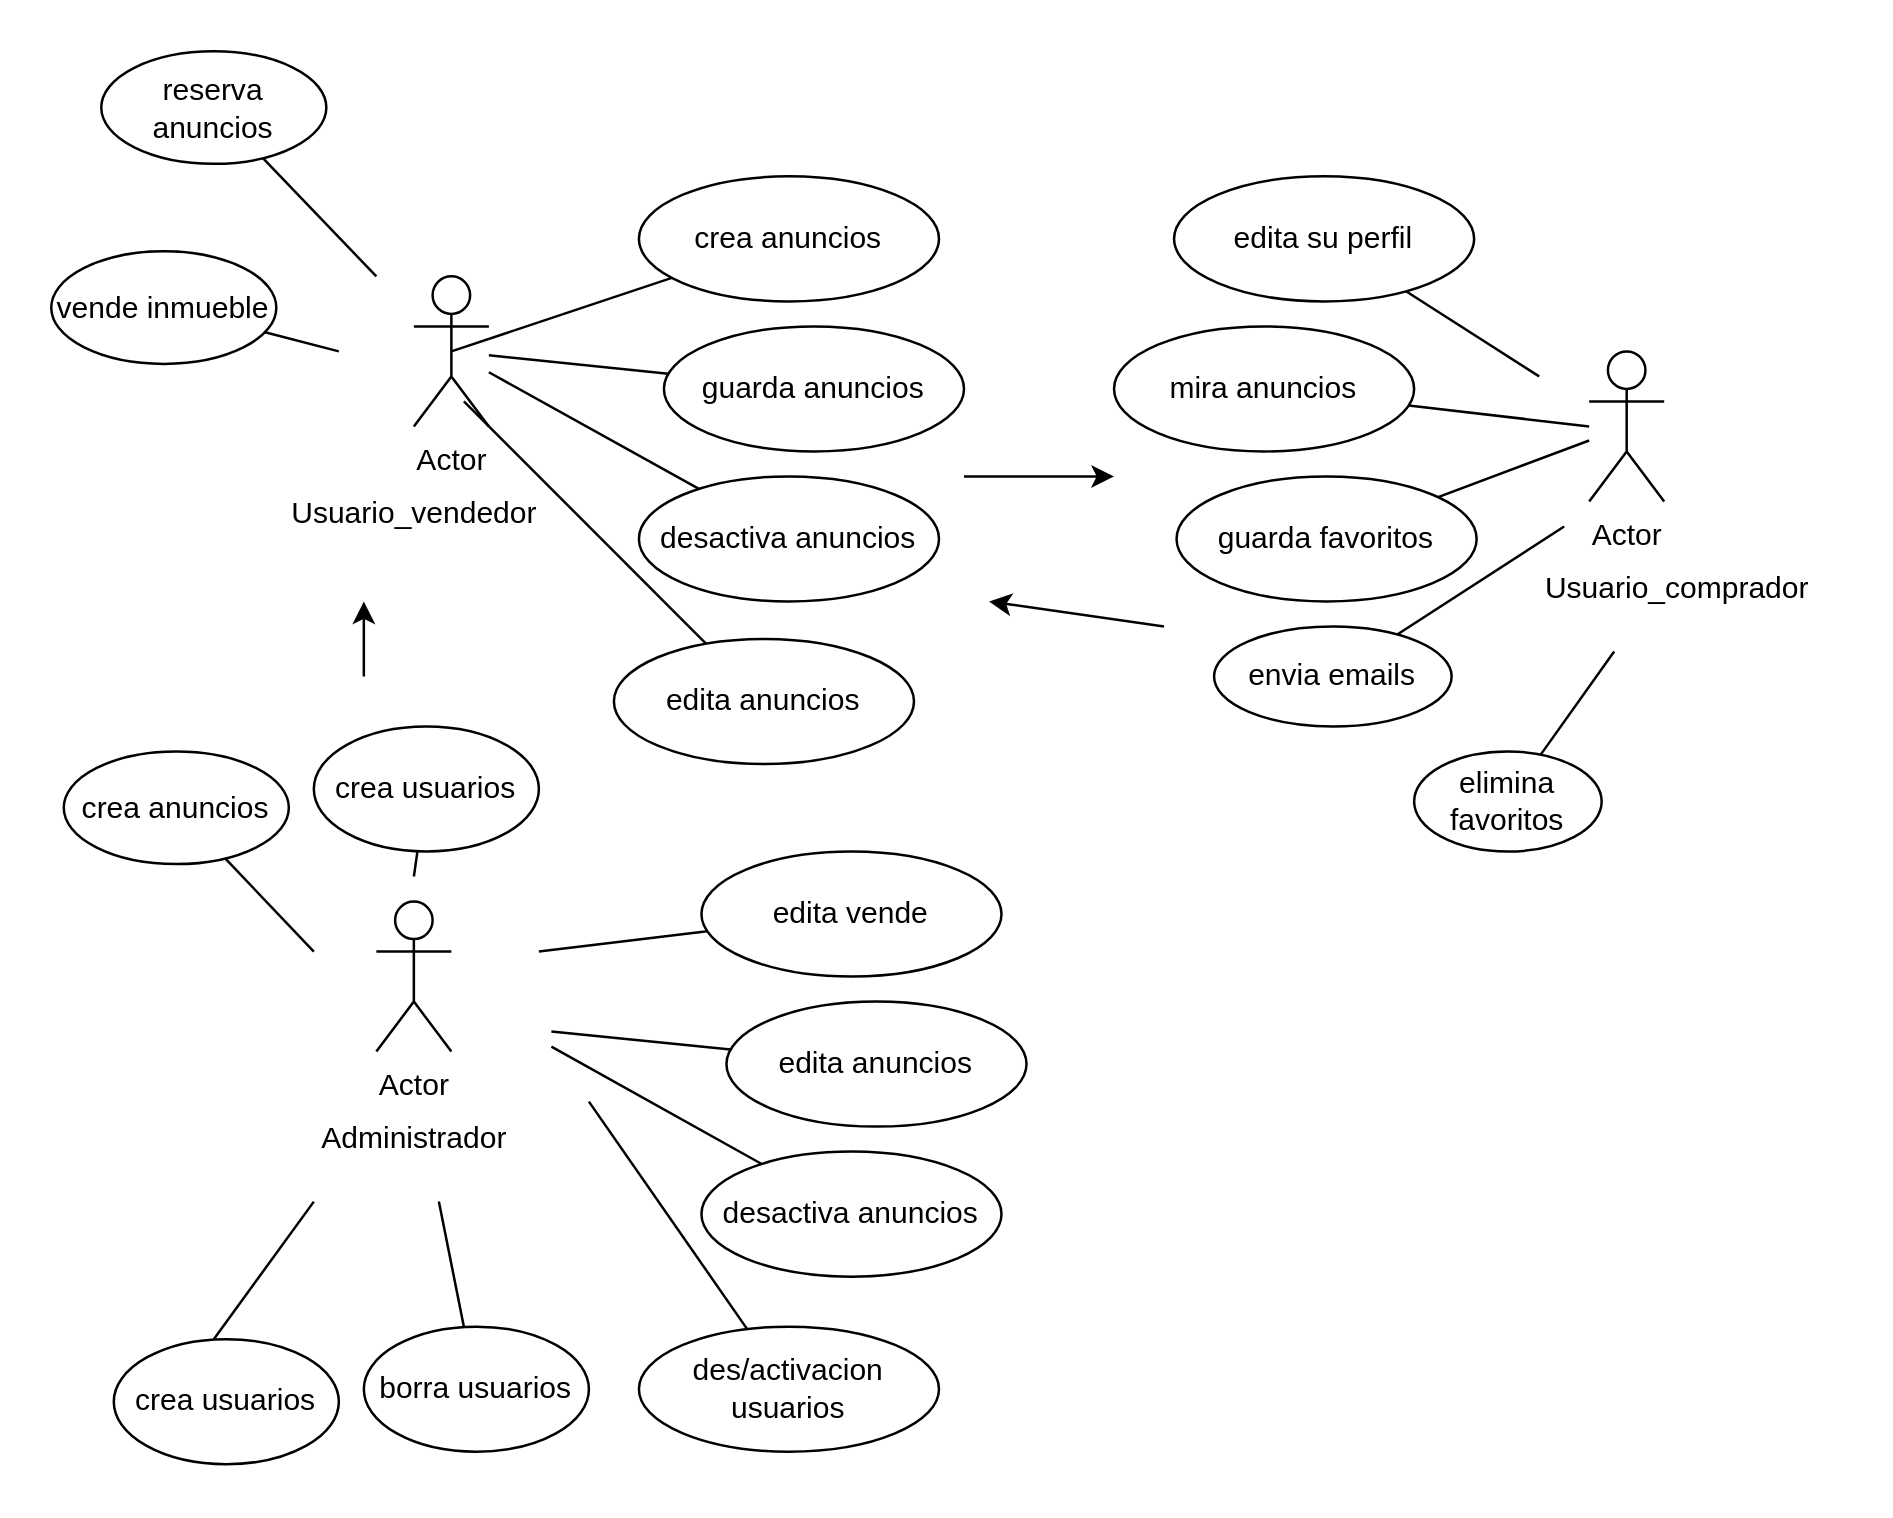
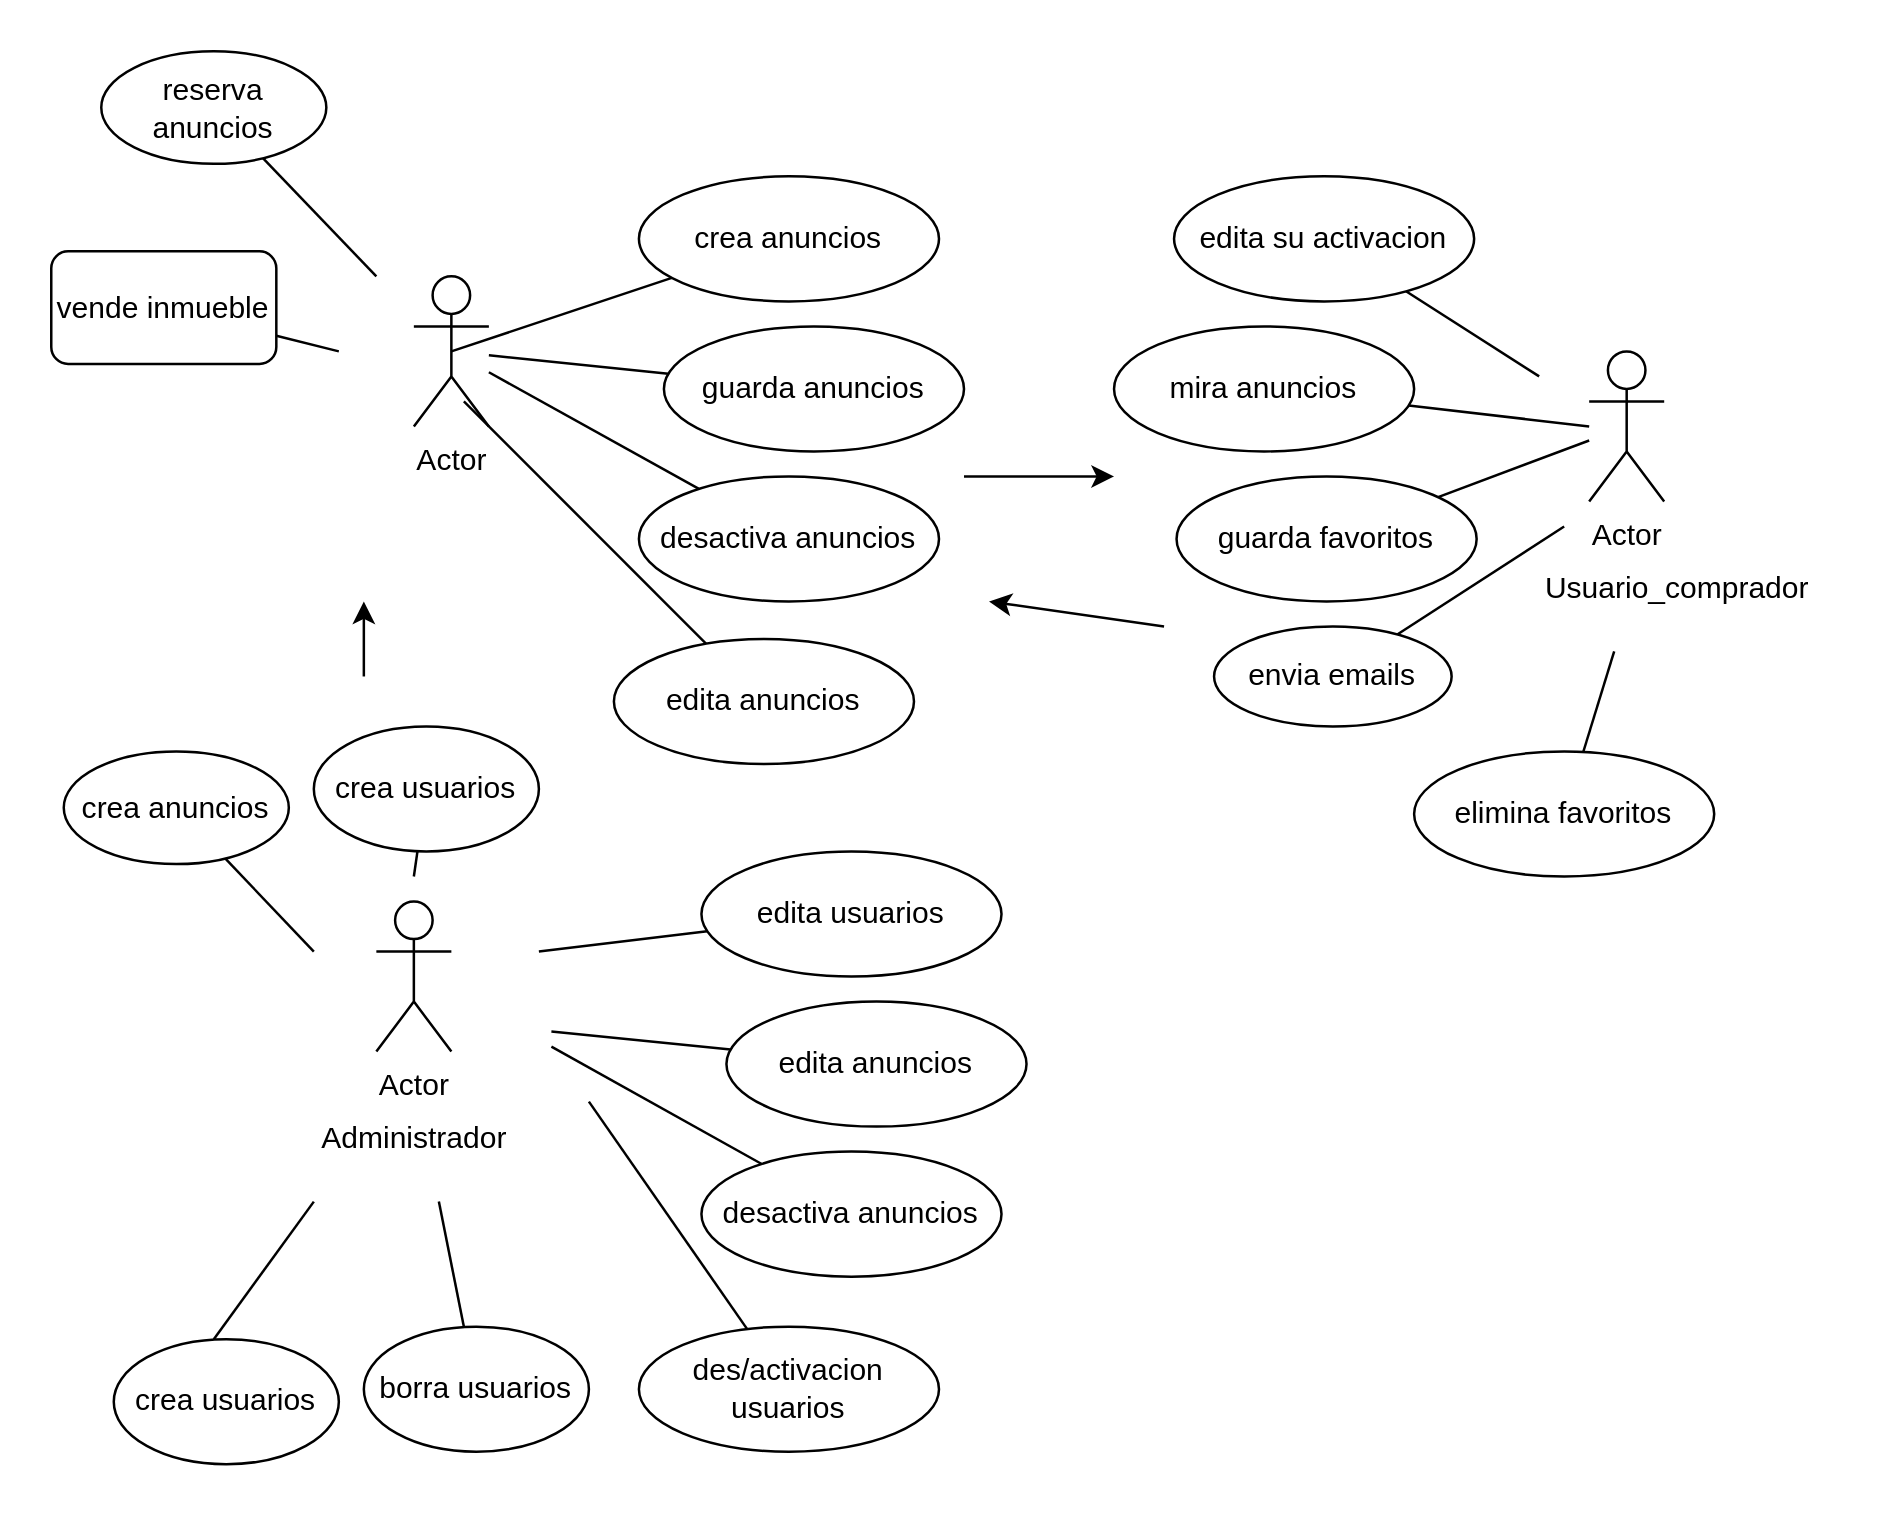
(1324, 239) -> (1324, 239)
(164, 308) -> (164, 308)
(414, 514) -> none
(1508, 801) -> (1564, 814)
(851, 914) -> (851, 914)
